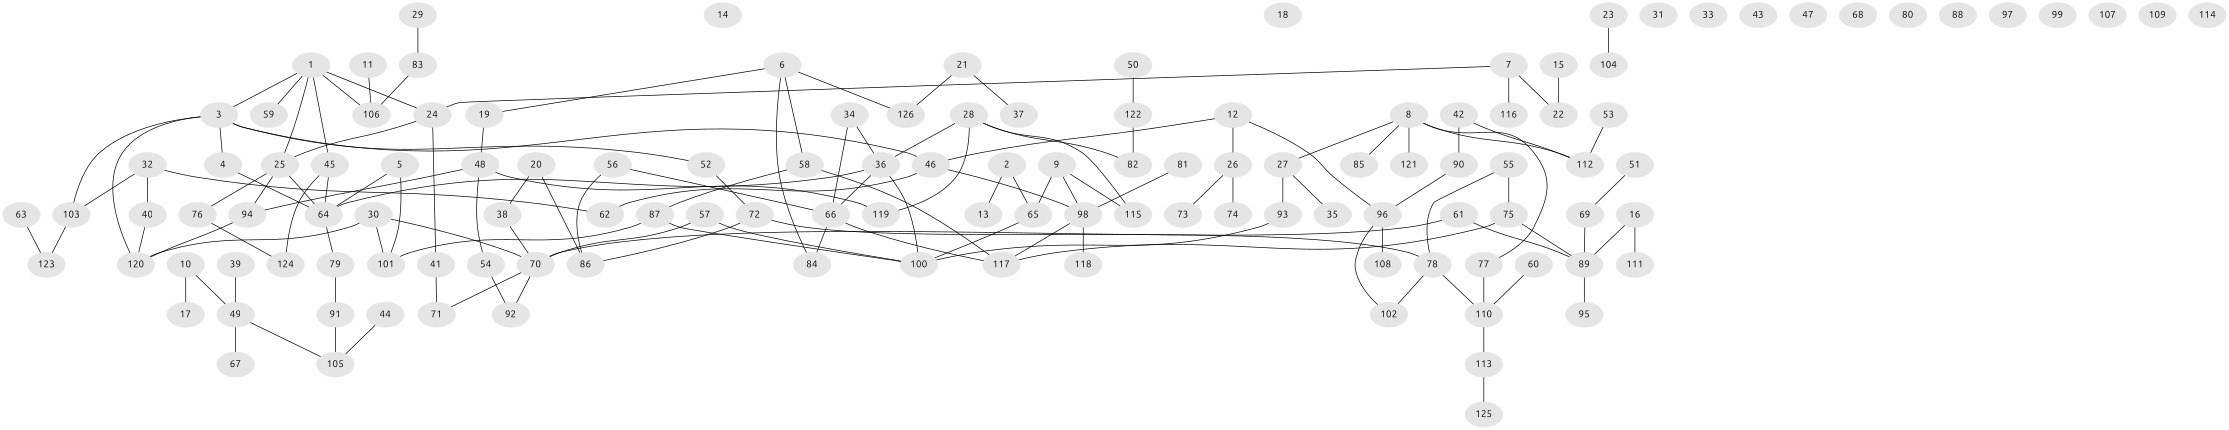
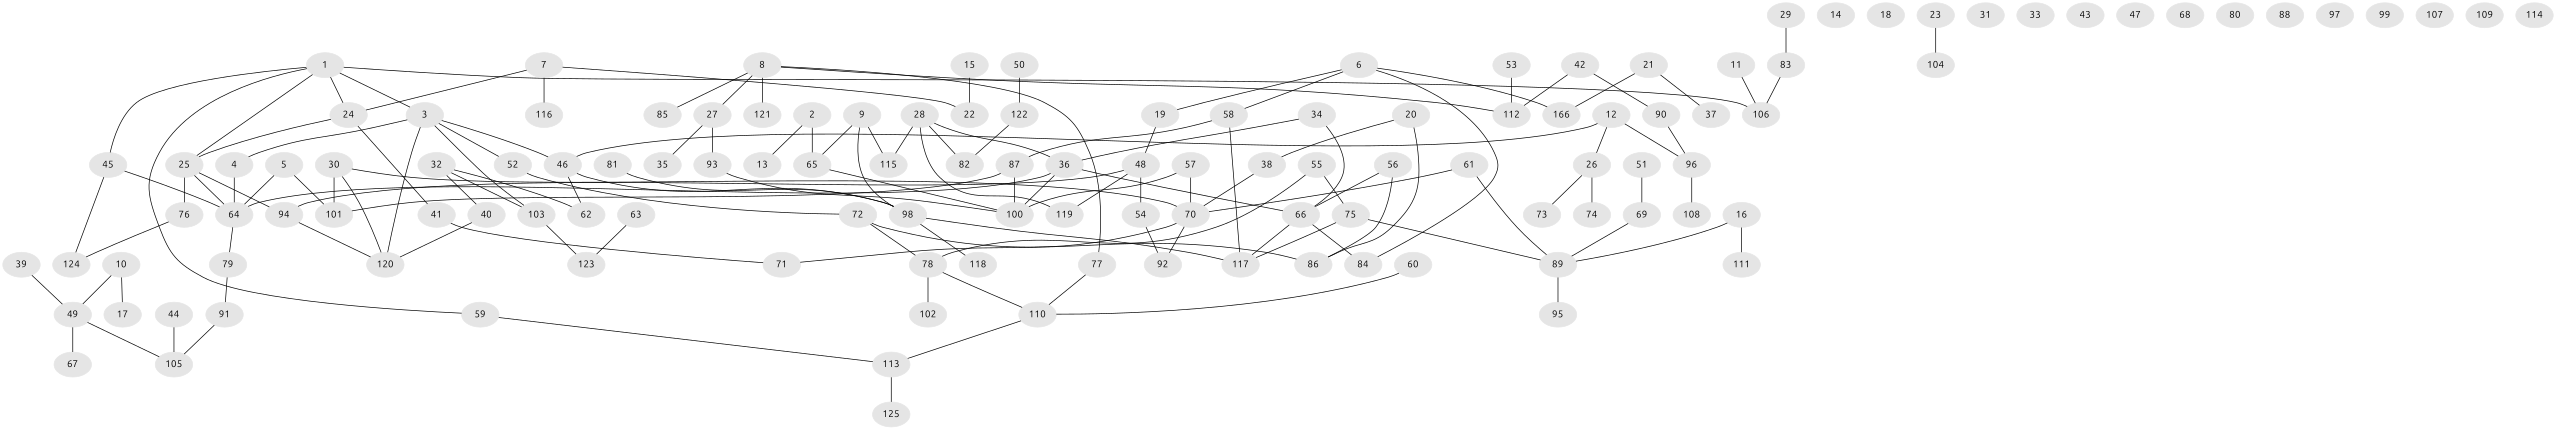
(906, 115) -> (1561, 115)
(1355, 267) -> none
none -> (686, 340)
